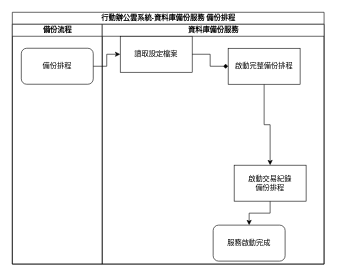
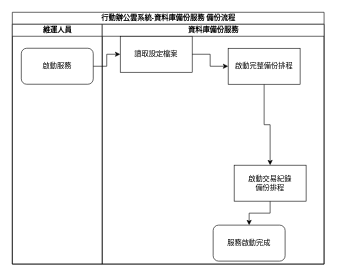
(169, 18) -> (169, 18)
(58, 30) -> (58, 30)
(57, 66) -> (57, 66)
(222, 66) -> (222, 66)
